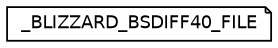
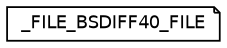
(139, 24) -> (113, 24)
